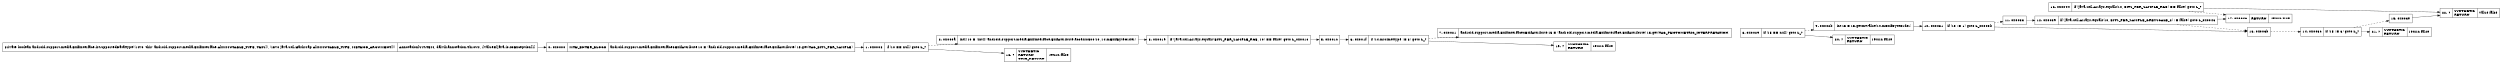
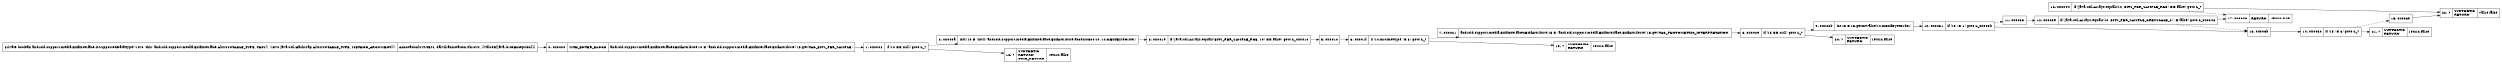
(2284, 32) -> (2284, 32)
none -> (1735, 33)
